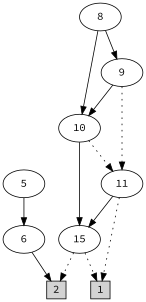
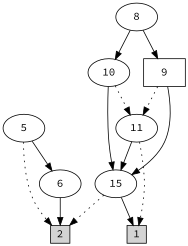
(122, 73) -> (164, 73)
(103, 97) -> (167, 134)
none -> (28, 183)
(89, 263) -> (126, 208)
